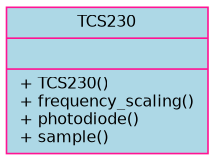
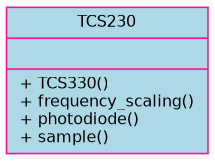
(64, 84) -> (64, 84)
